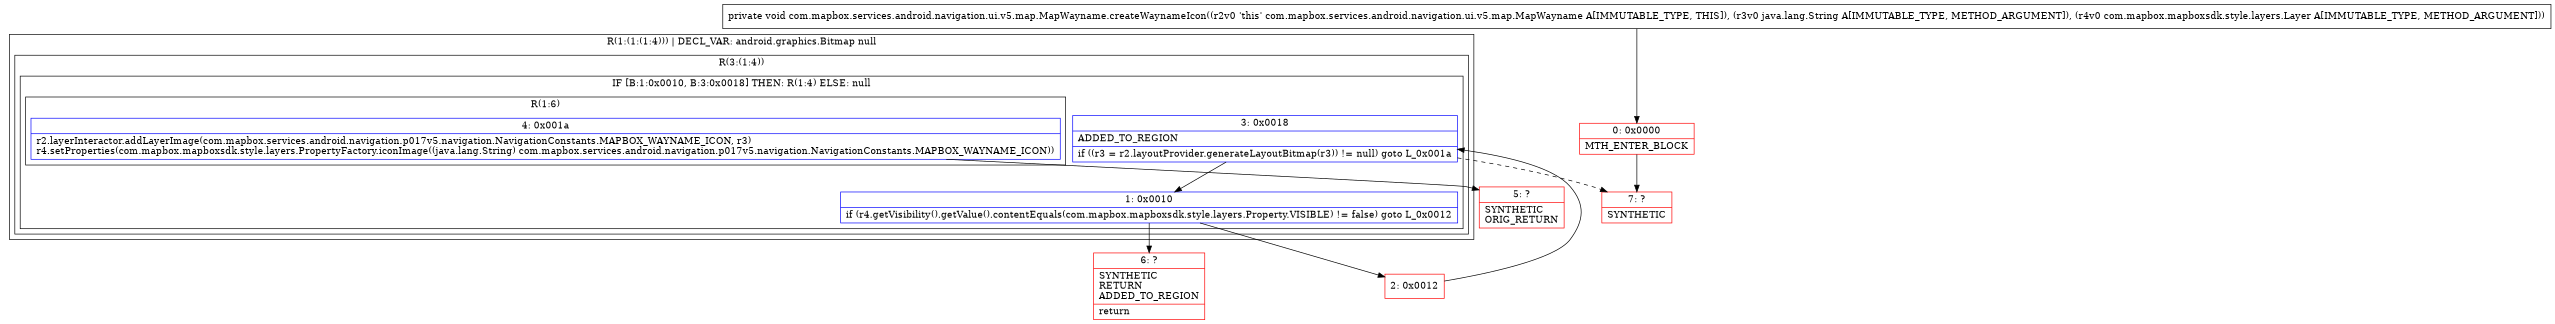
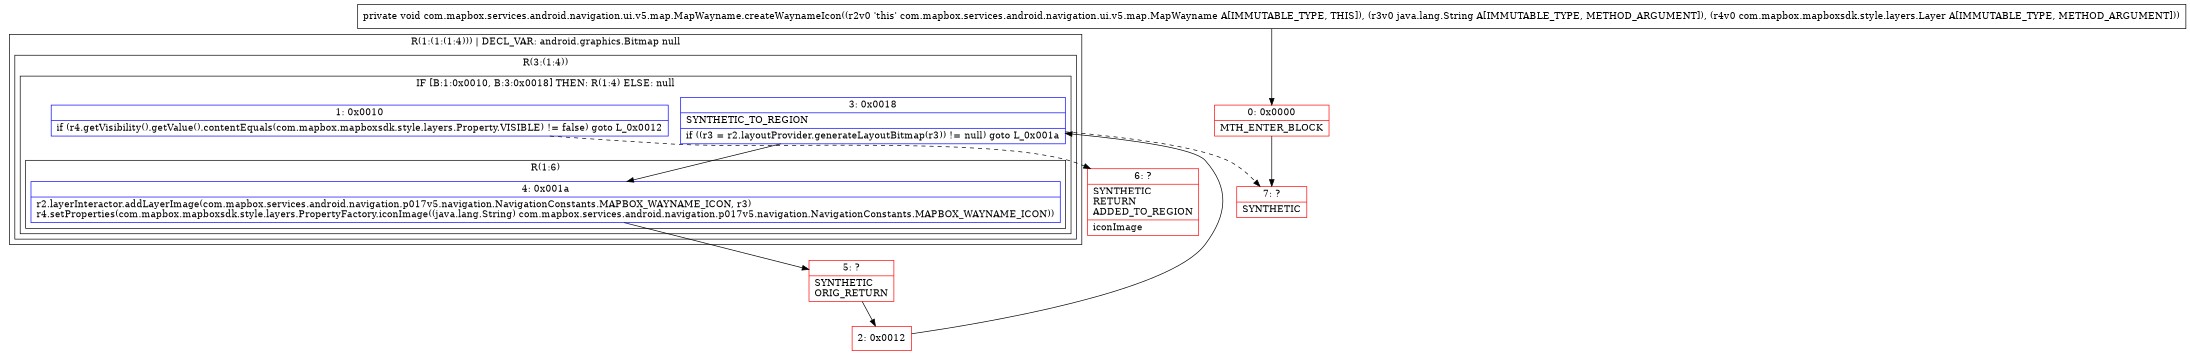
(1128, 138) -> (747, 120)
(1201, 177) -> (696, 165)
(1149, 235) -> (818, 145)
(1289, 249) -> (867, 311)
(1114, 312) -> (1118, 227)
